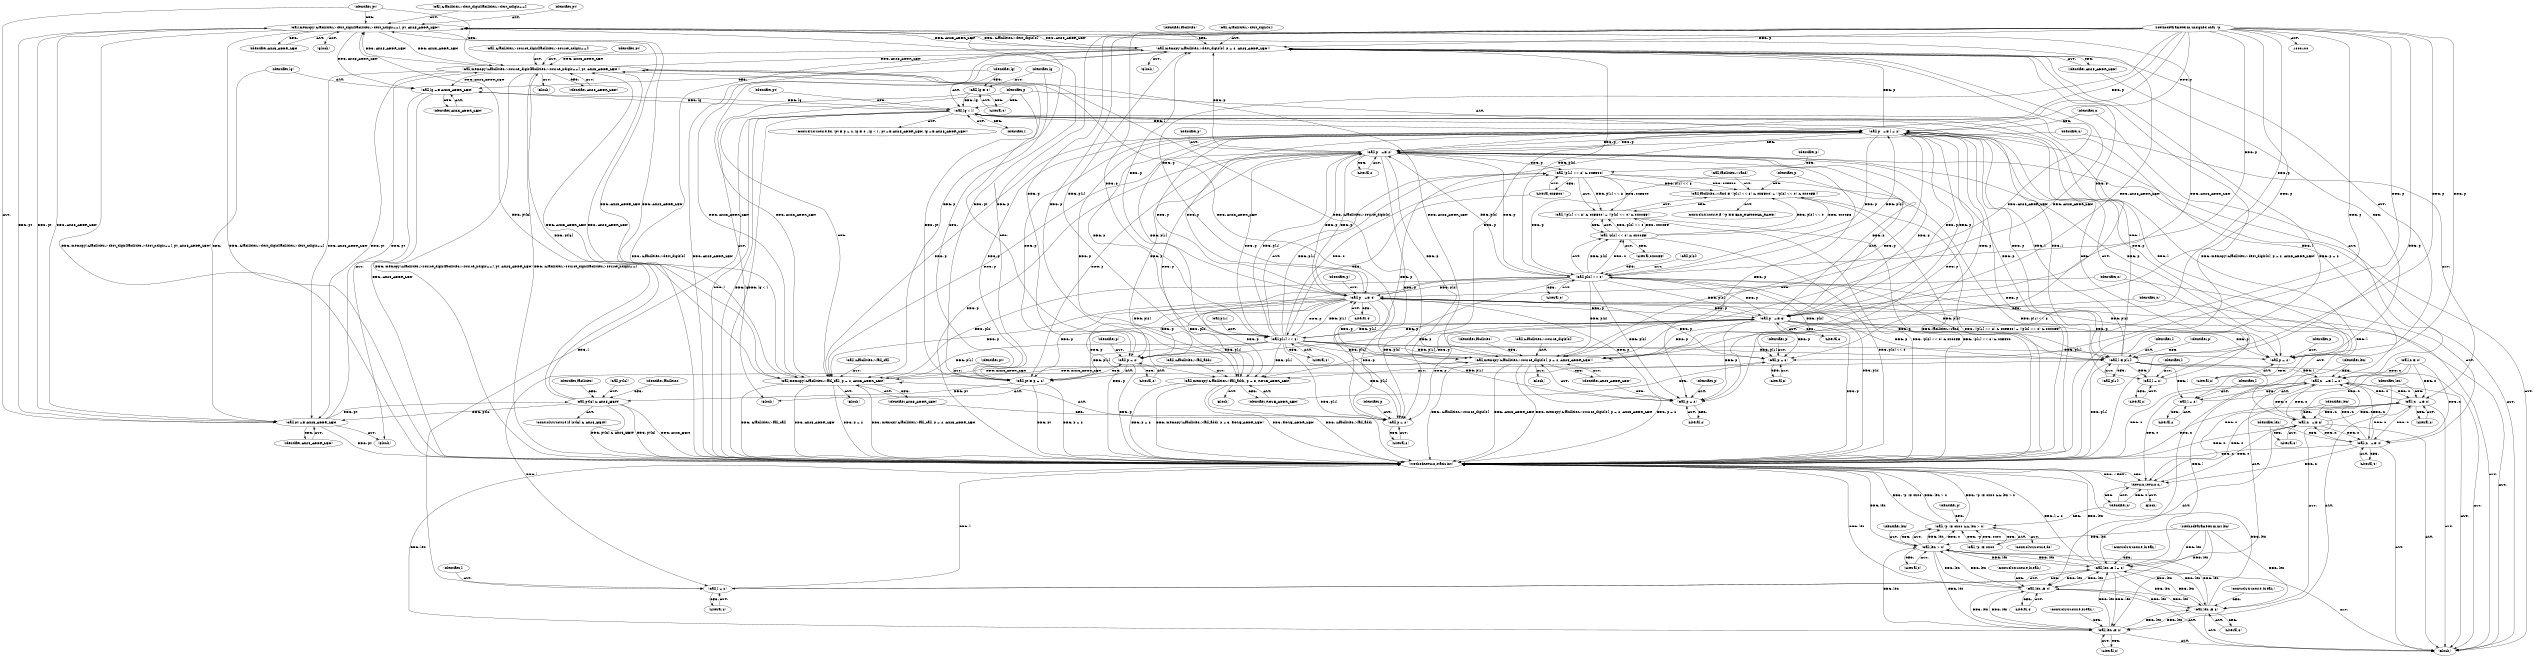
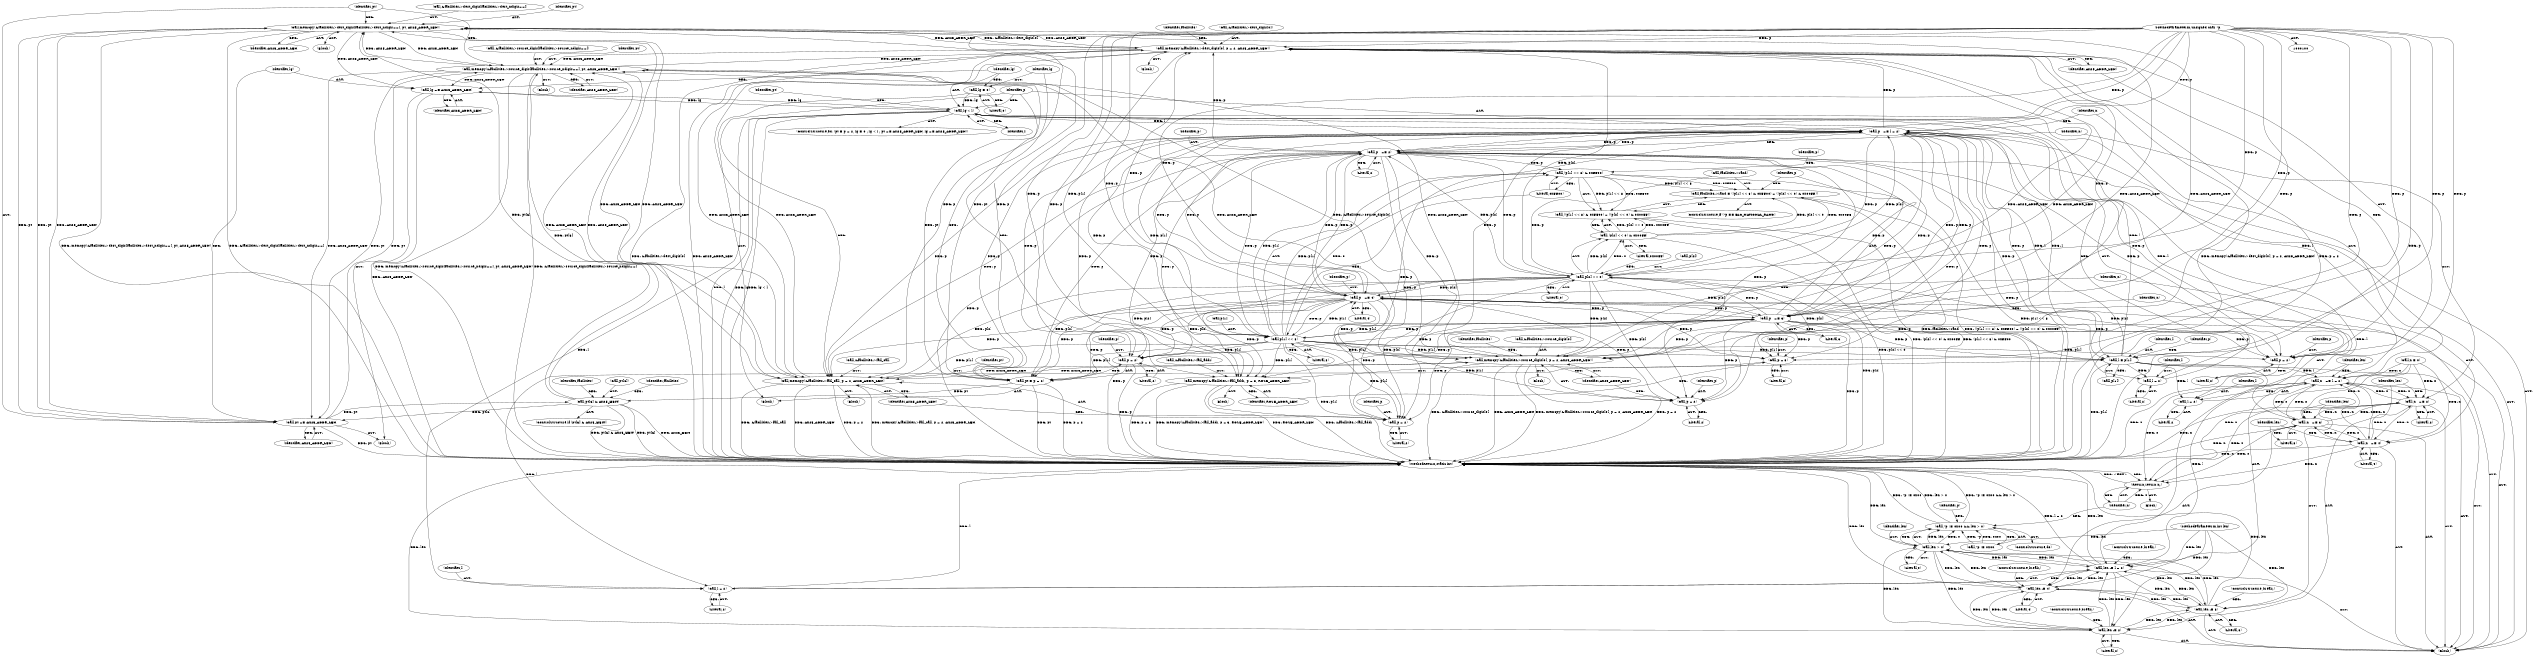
(1875, 294) -> (1282, 289)
